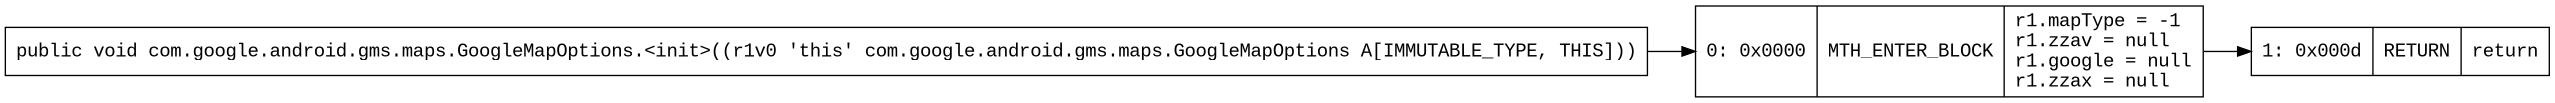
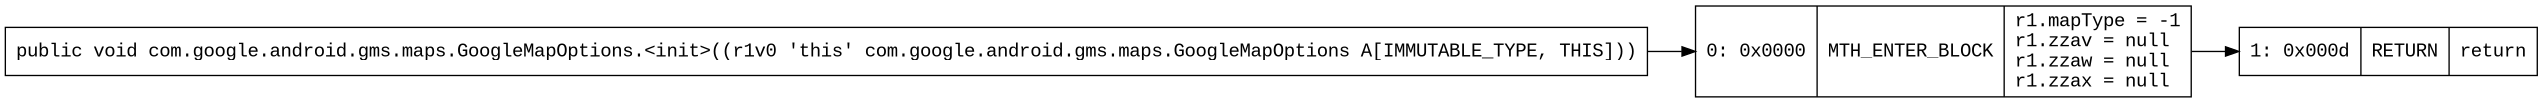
(2104, 61) -> (2092, 61)
